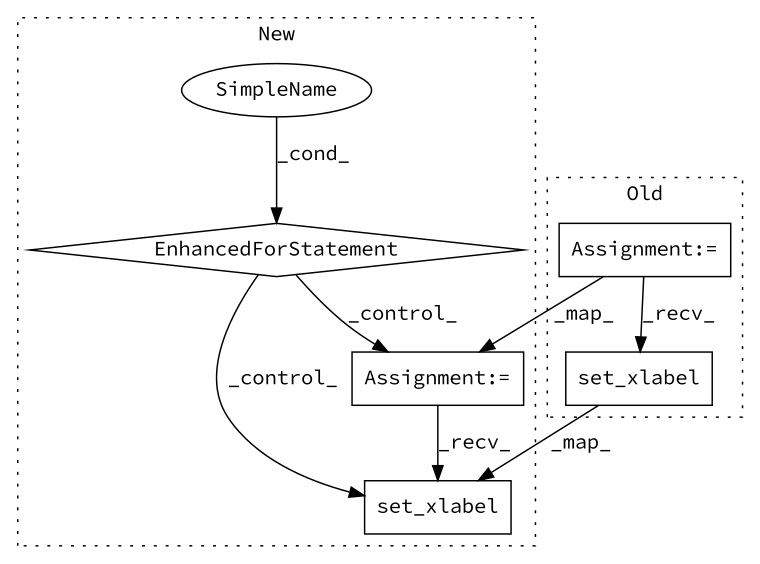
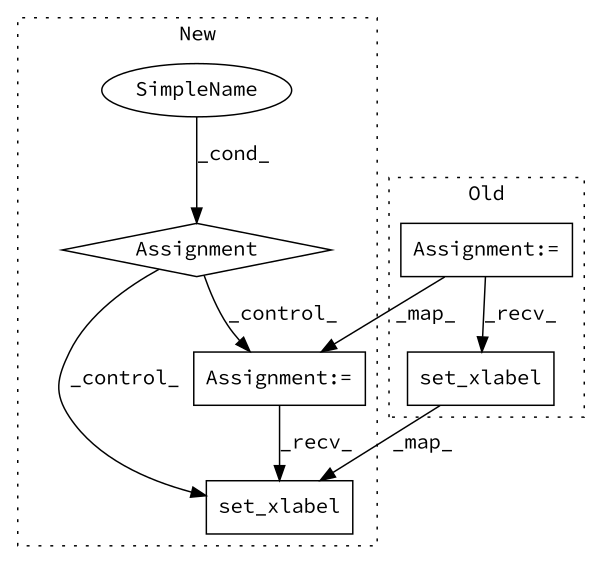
(277, 250) -> (197, 250)
